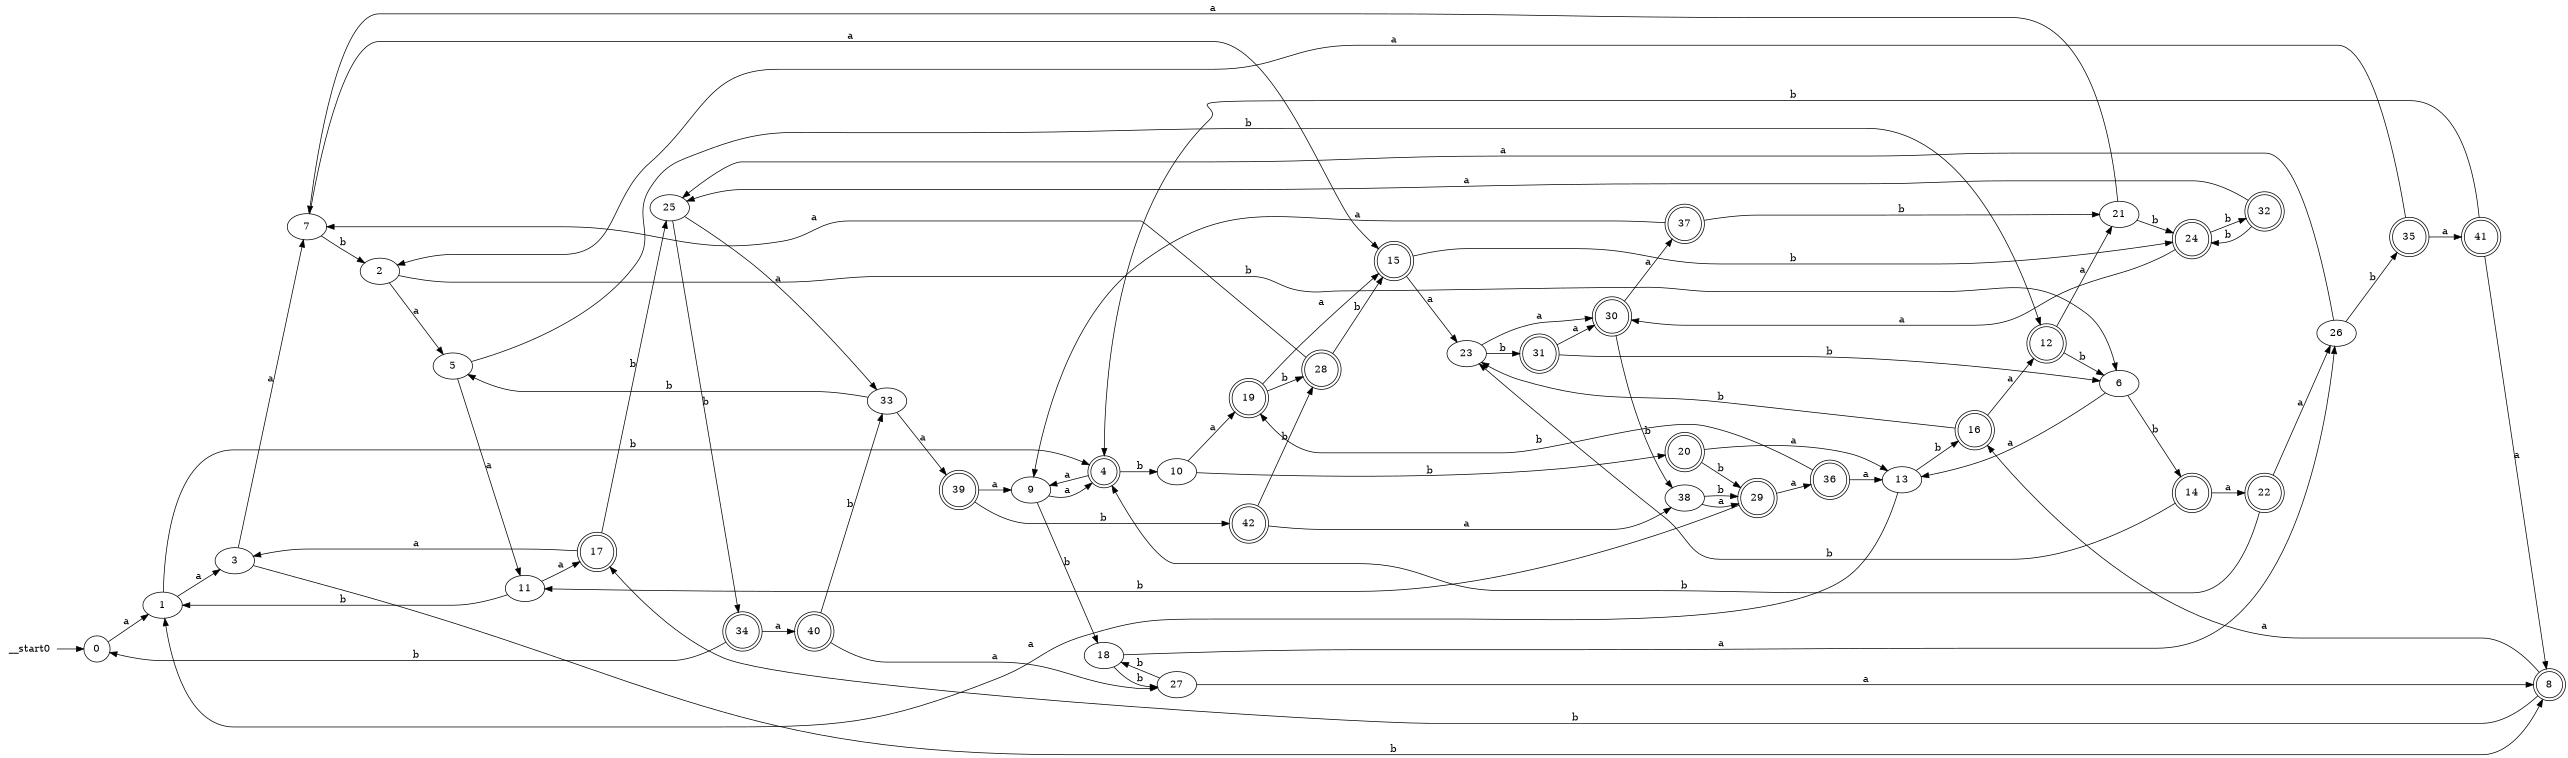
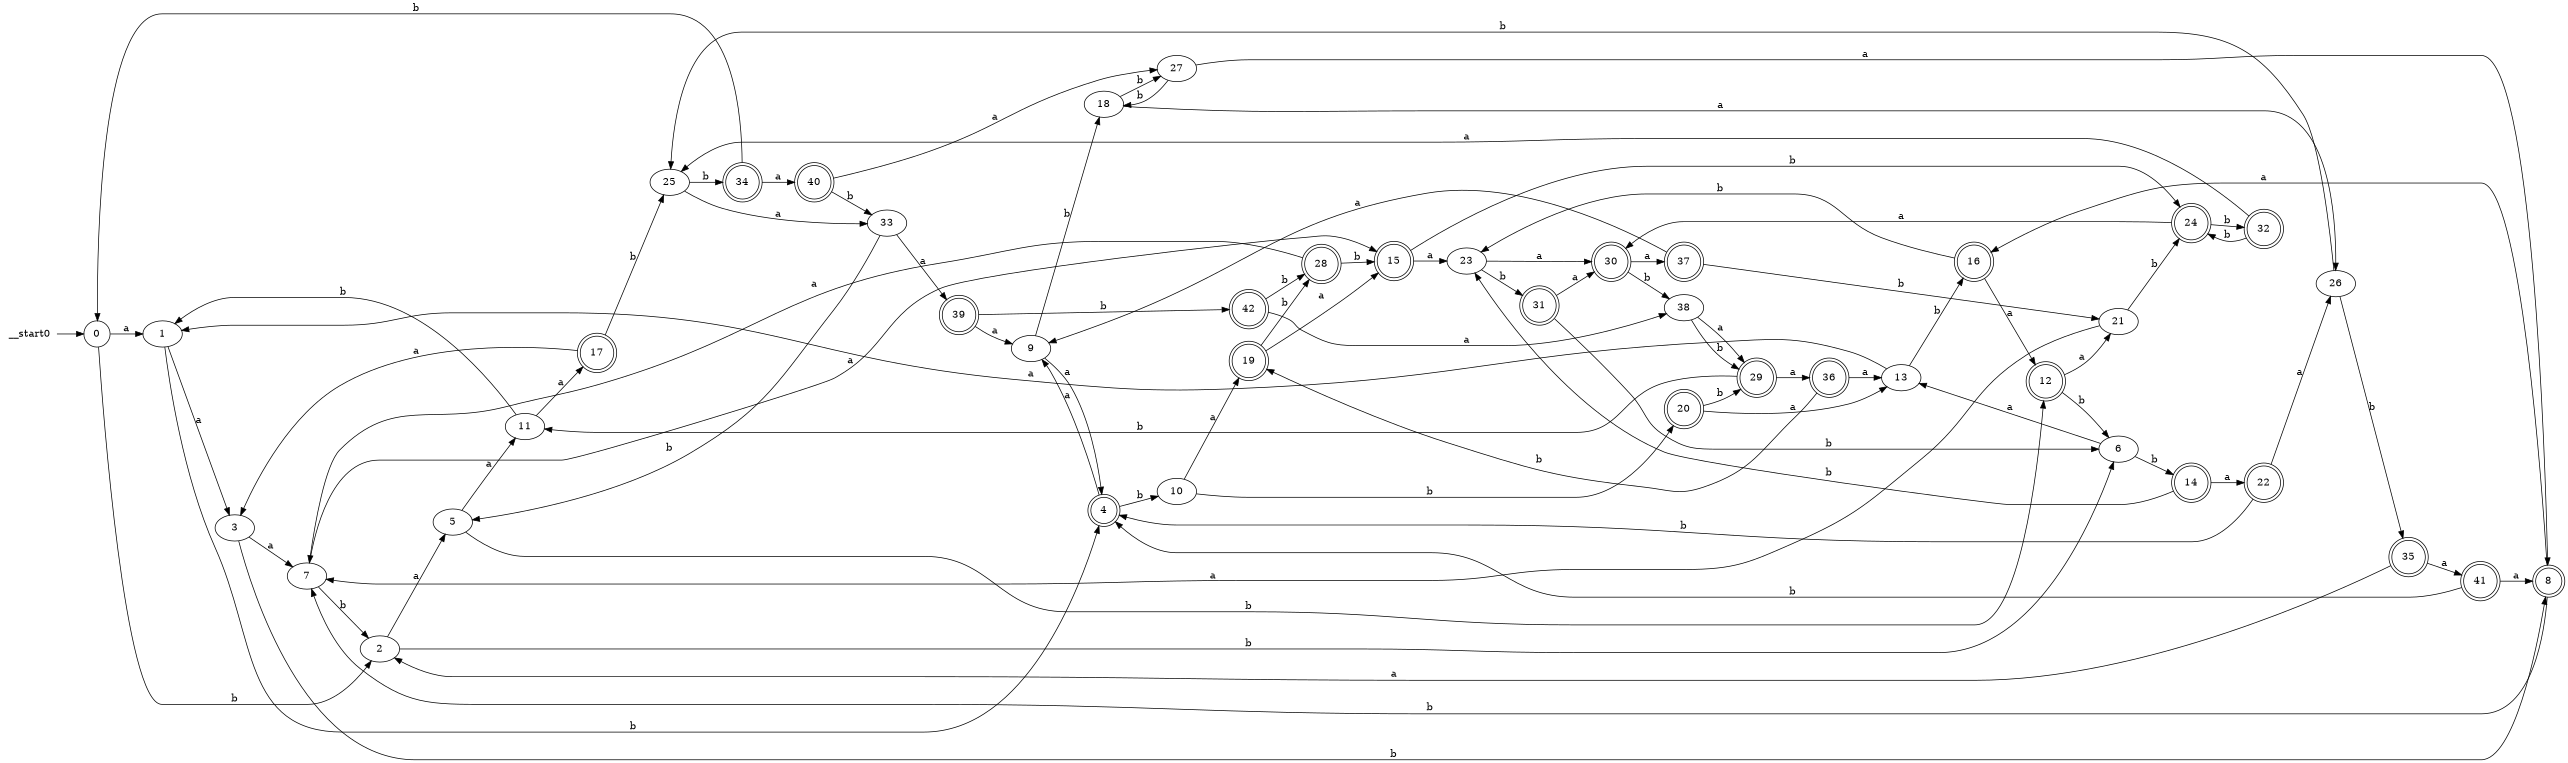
(1503, 151) -> (1503, 27)
none -> (133, 638)
(1563, 723) -> (1446, 714)
